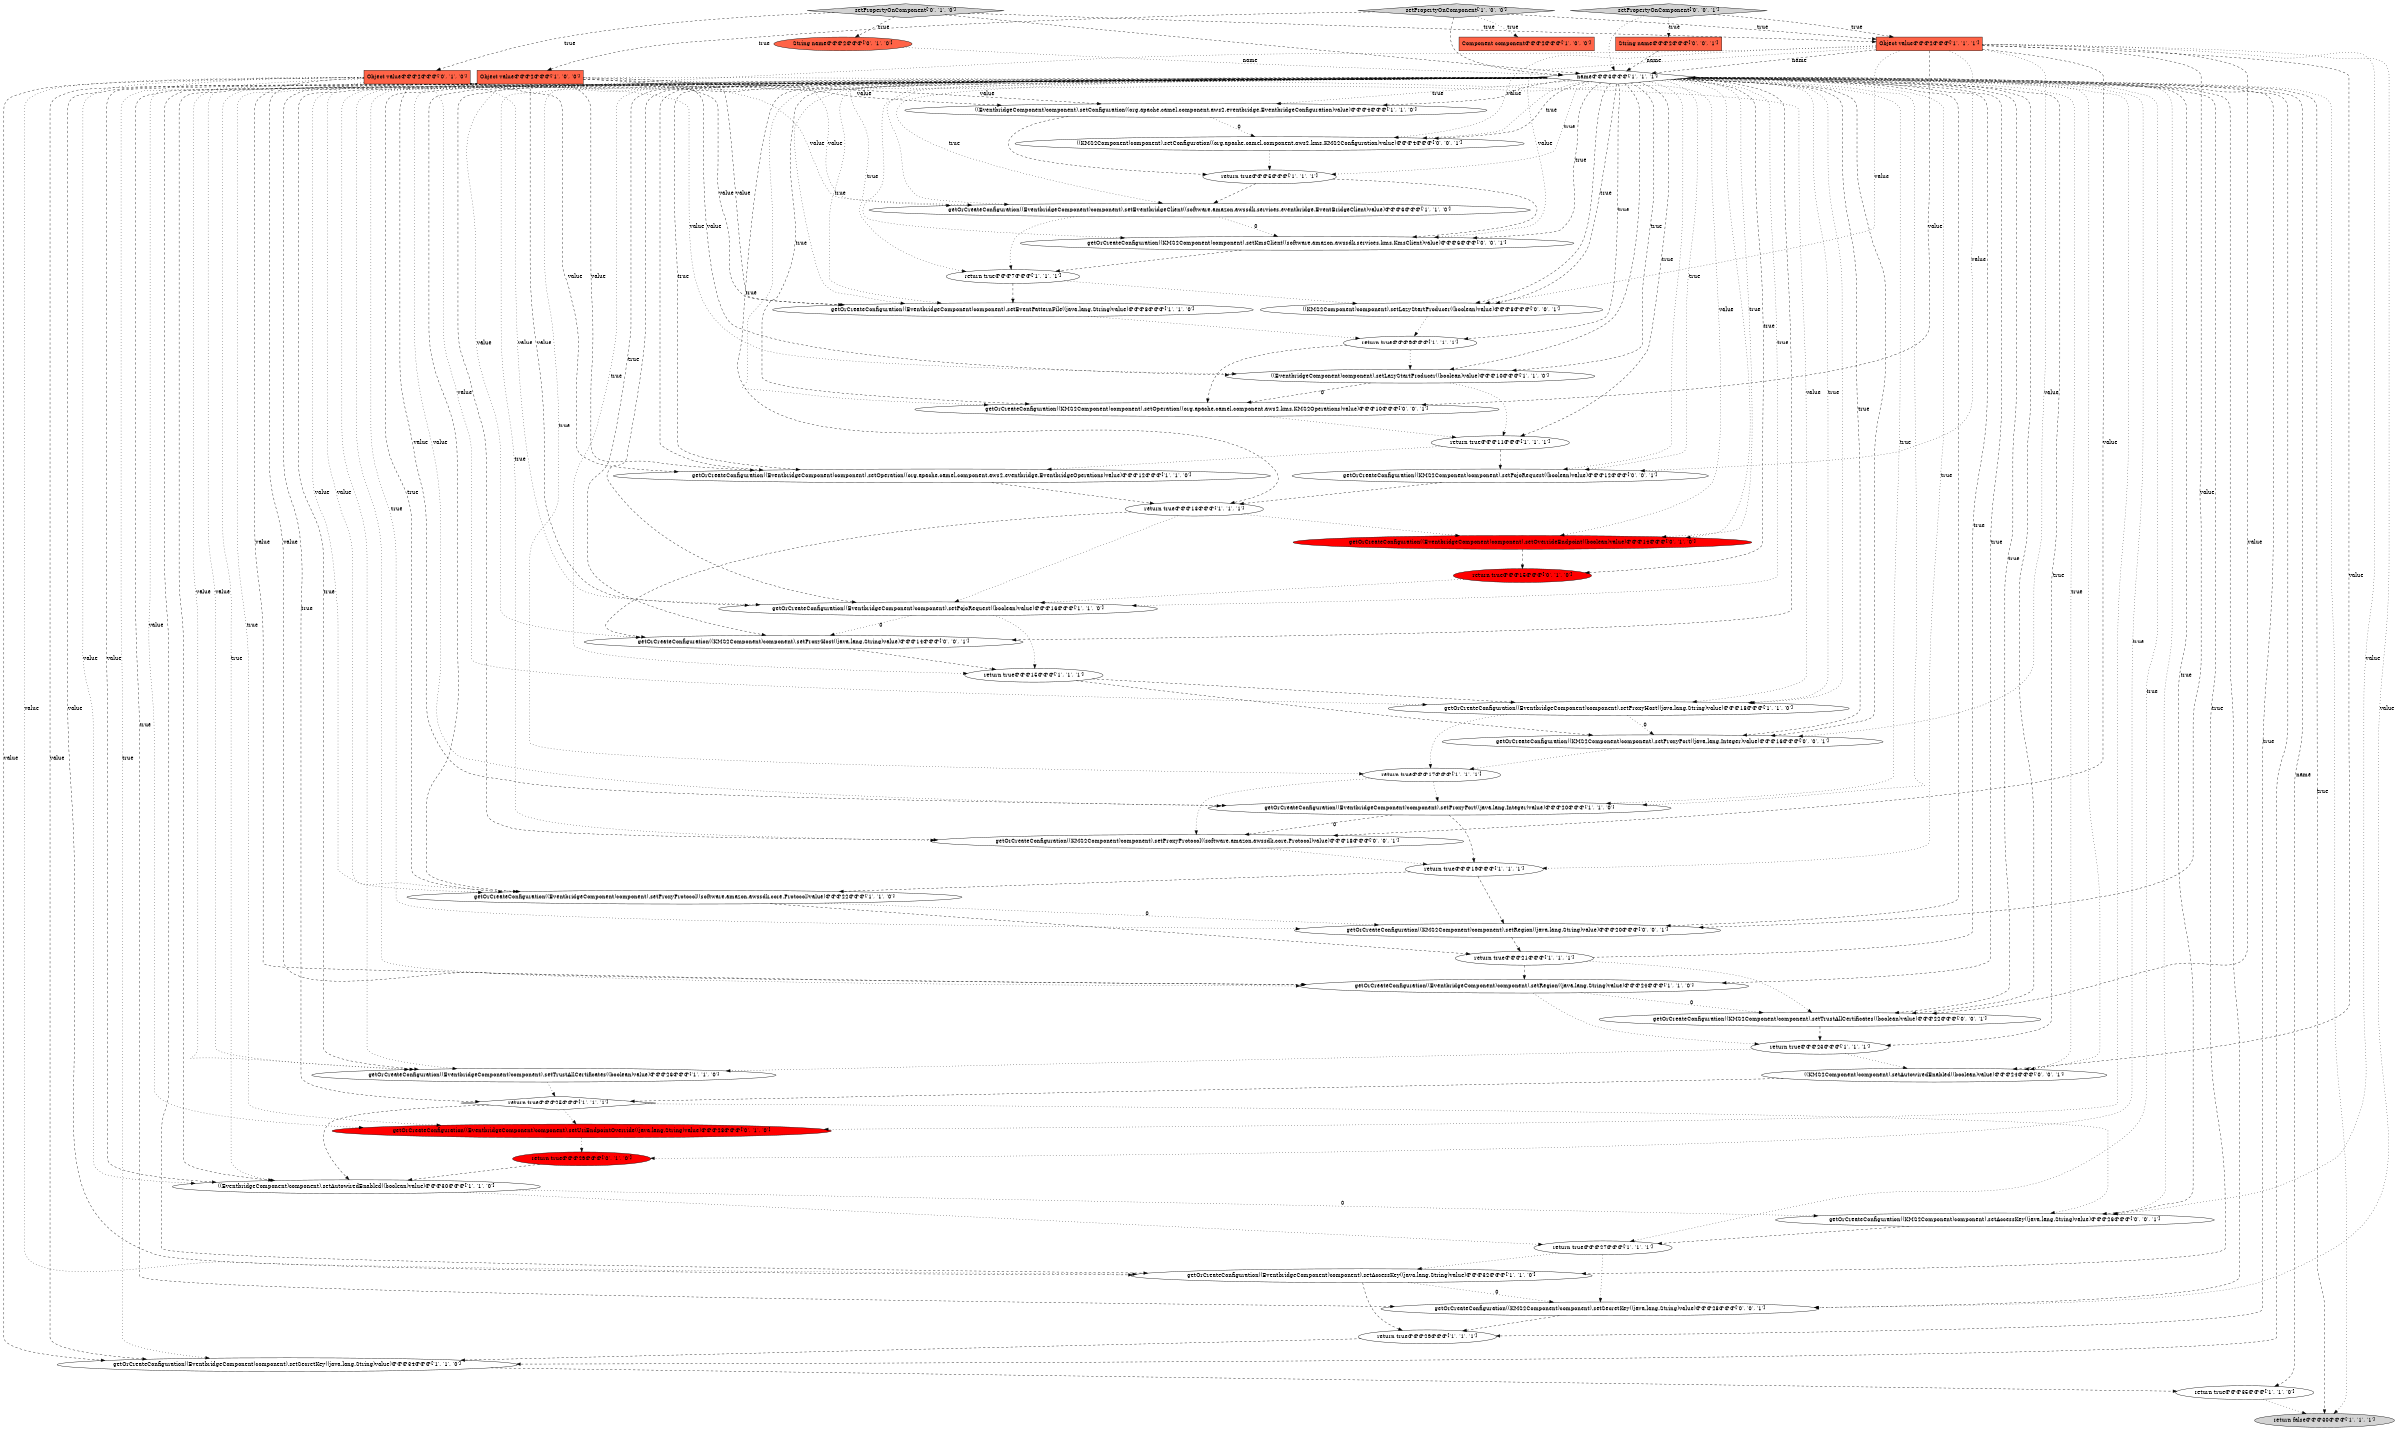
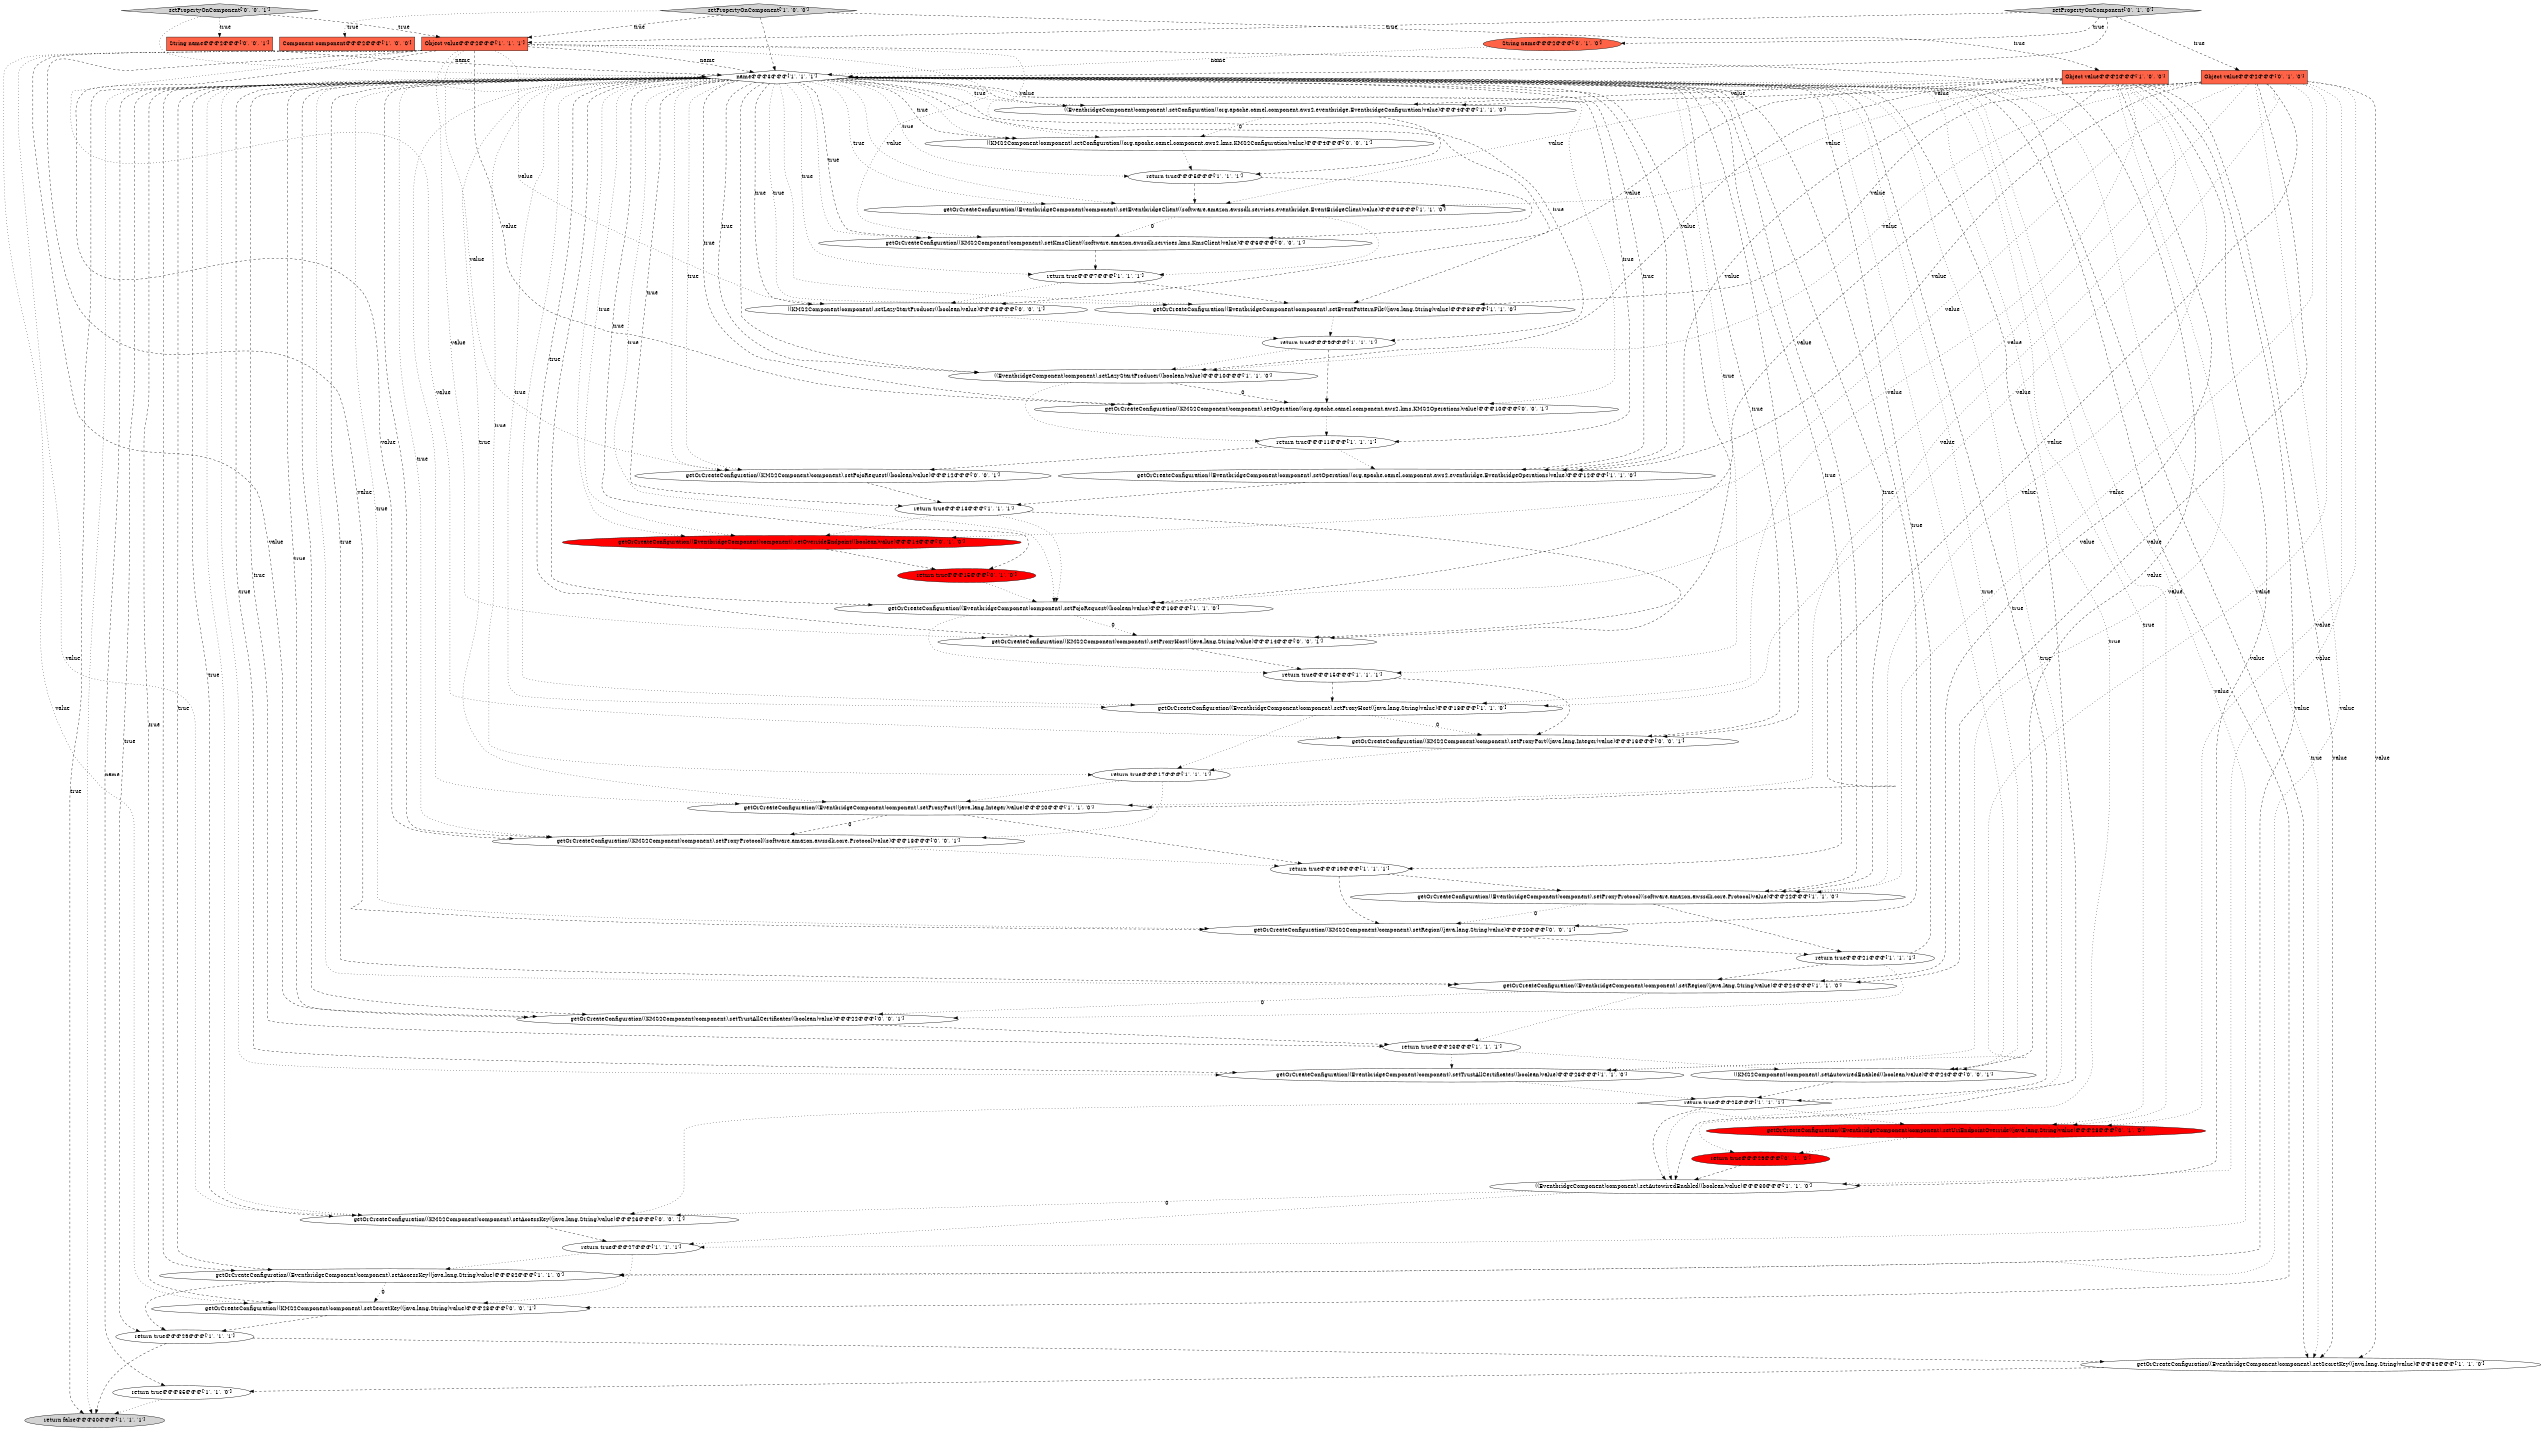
(1937, 539) -> (1755, 256)
(2152, 692) -> (2222, 692)
none -> (122, 1368)
